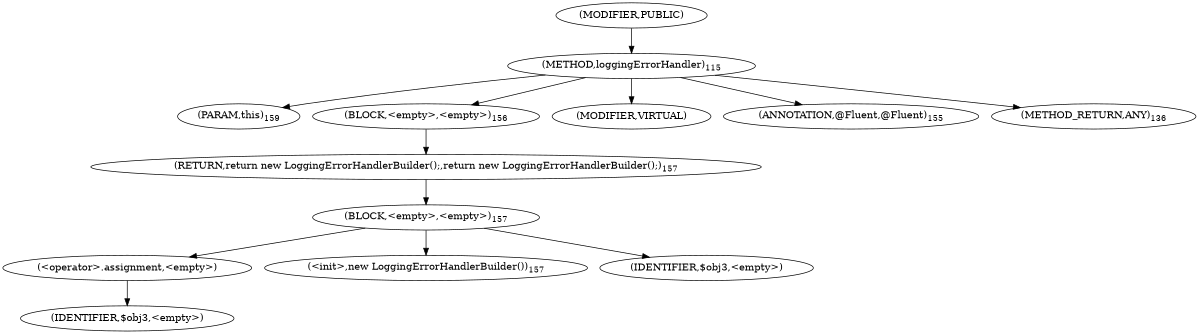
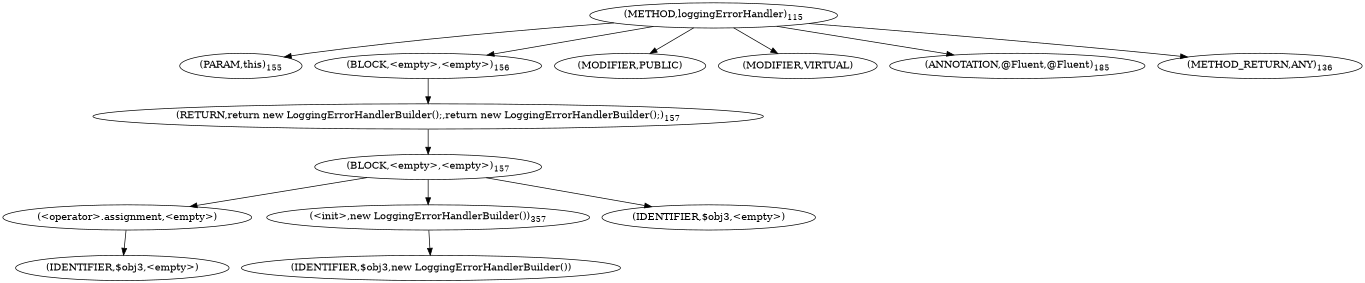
(632, 37) -> (675, 39)
(272, 115) -> (274, 65)
(936, 115) -> (1102, 65)
(537, 267) -> (539, 216)
none -> (431, 268)
